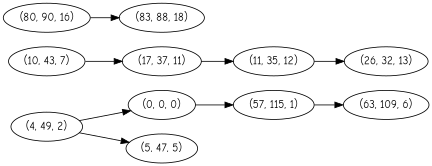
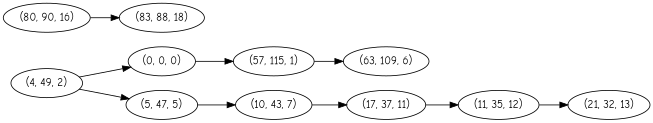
(386, 61) -> (609, 105)
none -> (212, 105)
